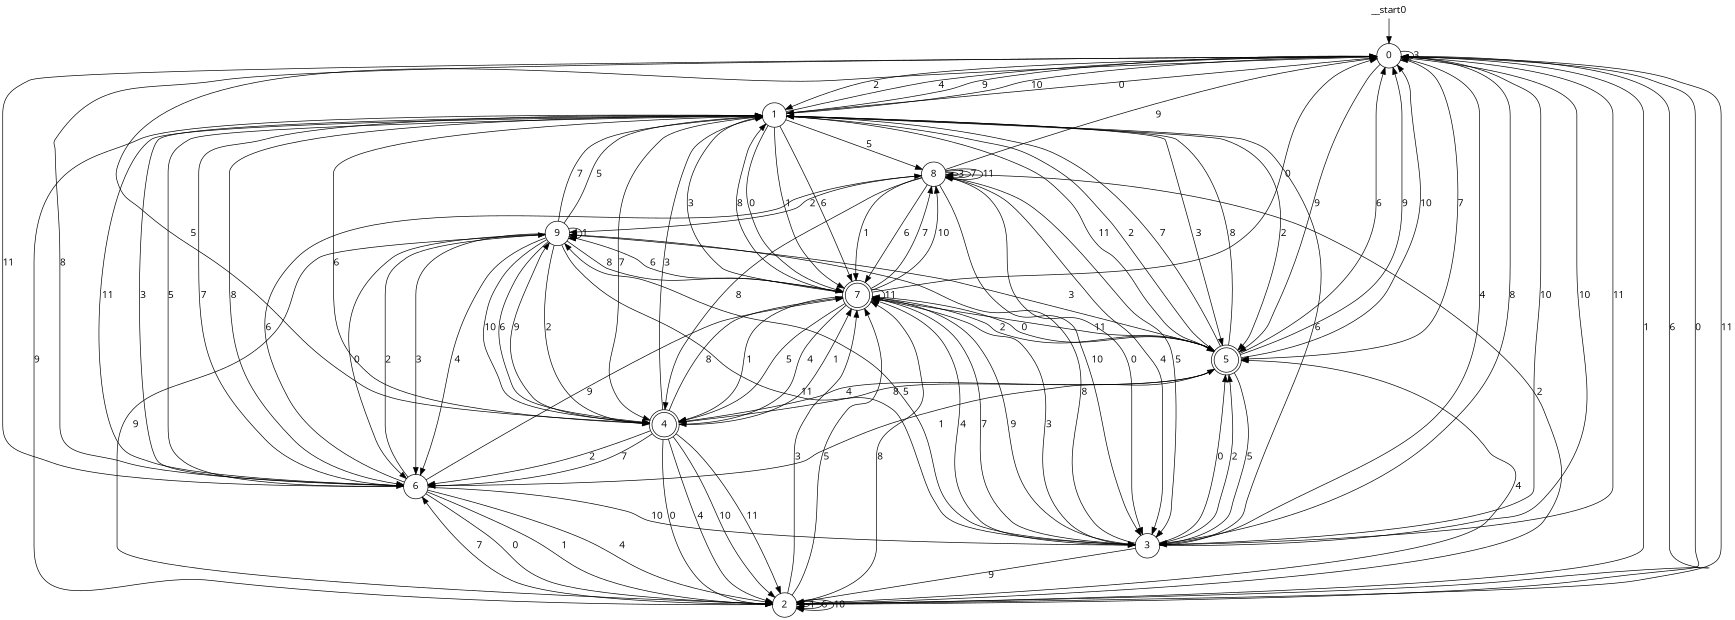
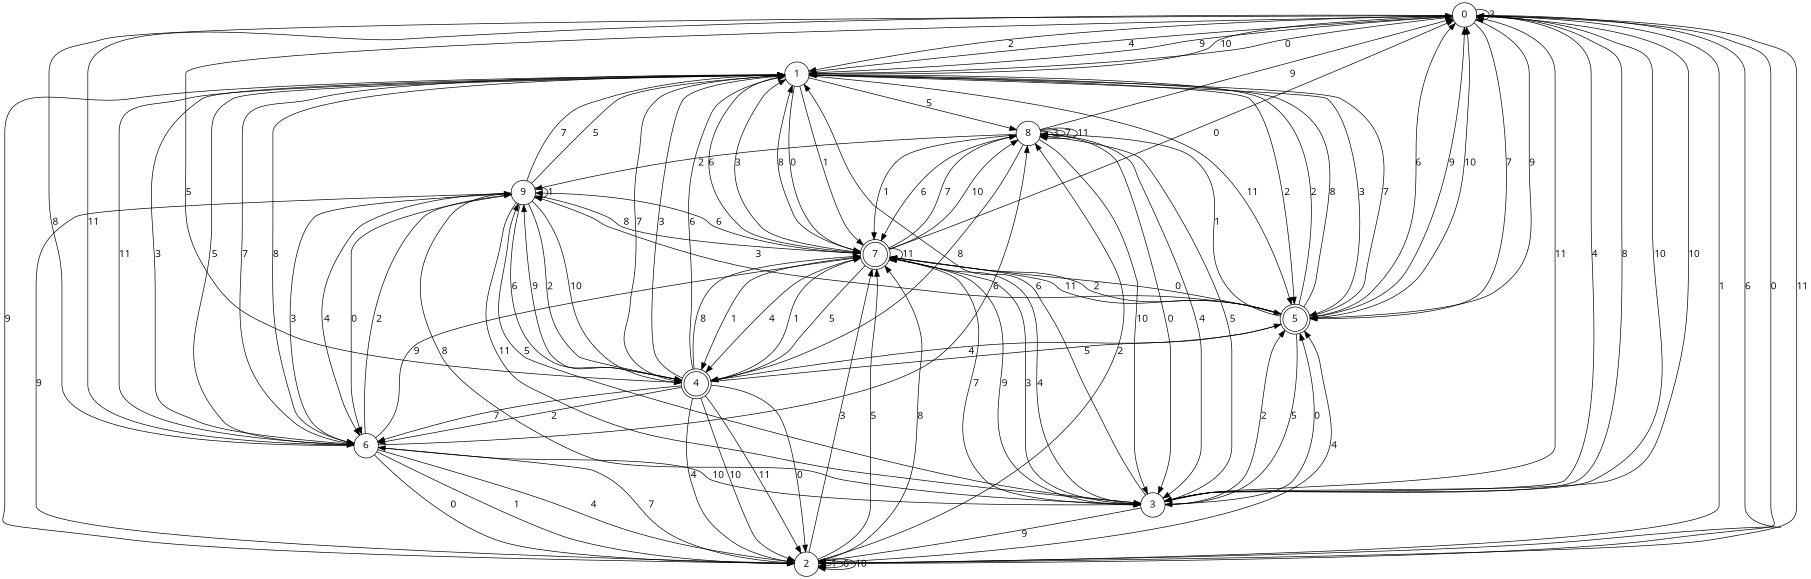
(1389, 11) -> none
(896, 392) -> (1087, 352)
(846, 440) -> (1208, 178)
